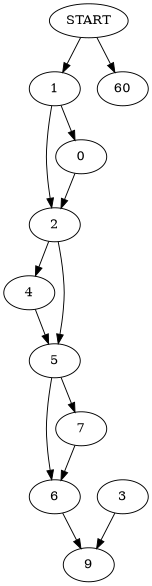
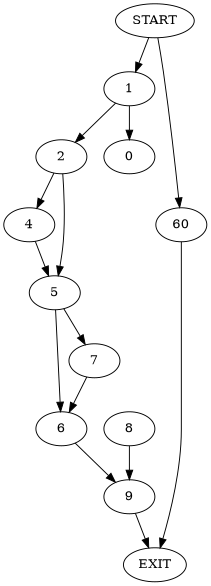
(70, 186) -> none
(123, 497) -> (129, 429)
none -> (155, 565)
